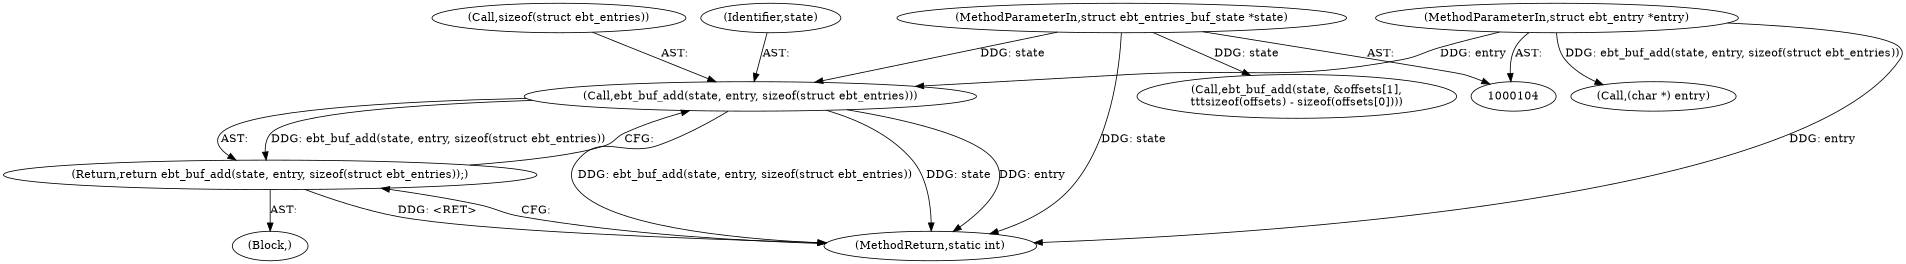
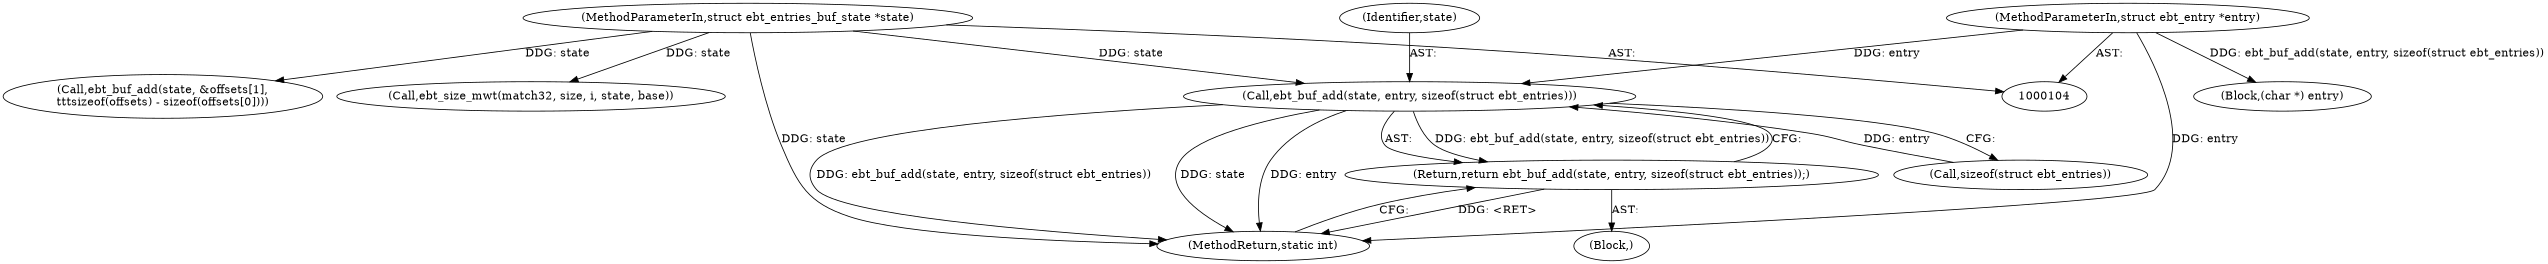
(677, 54) -> (1897, 139)
none -> (531, 96)
(1654, 96) -> (2283, 96)
none -> (1803, 115)
